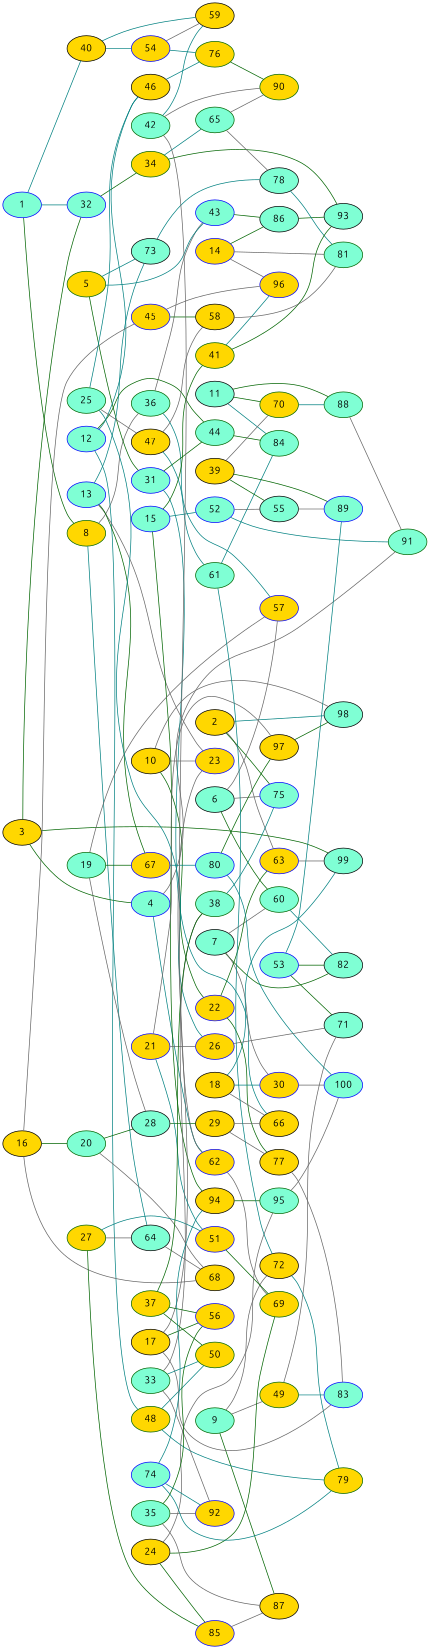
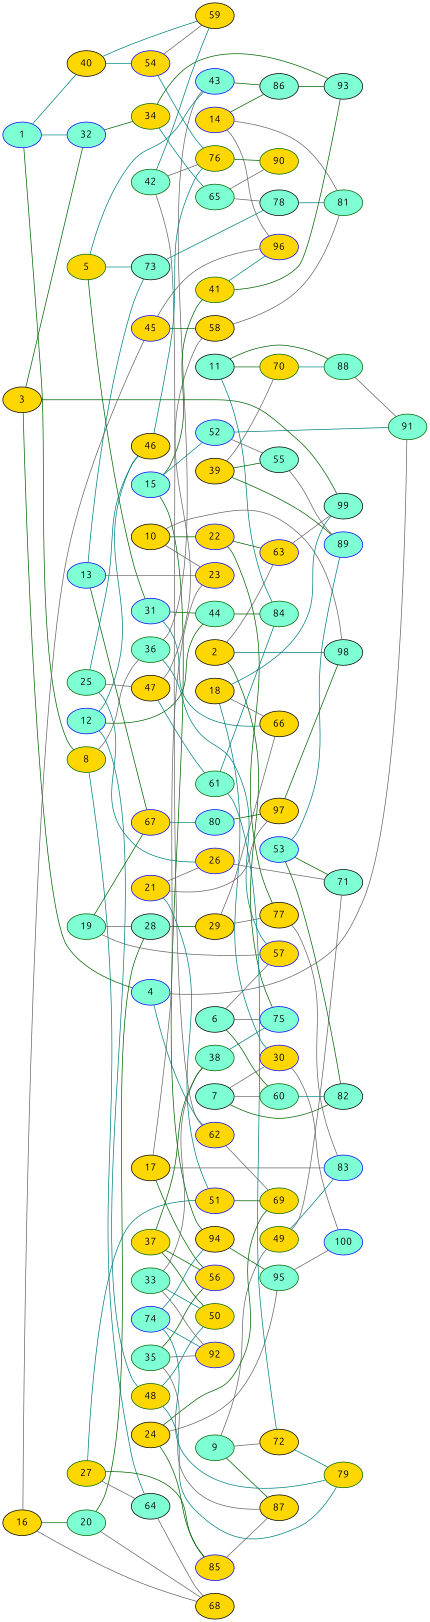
(210, 96) -> (177, 172)
(255, 974) -> none
